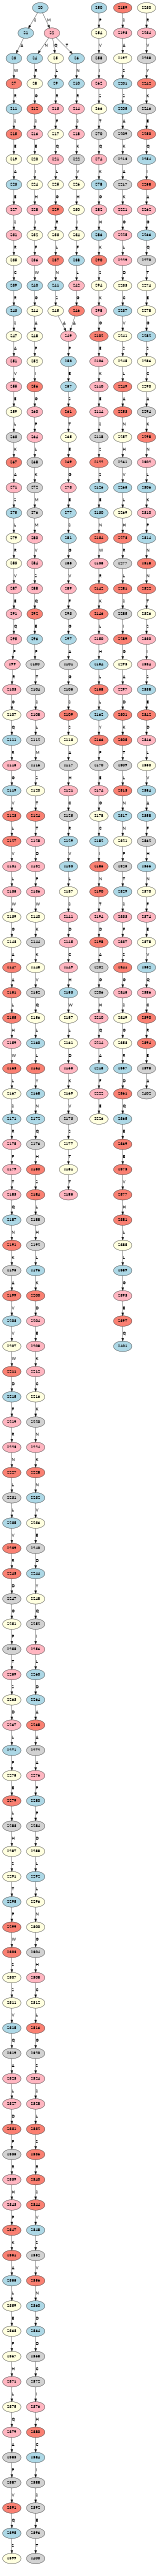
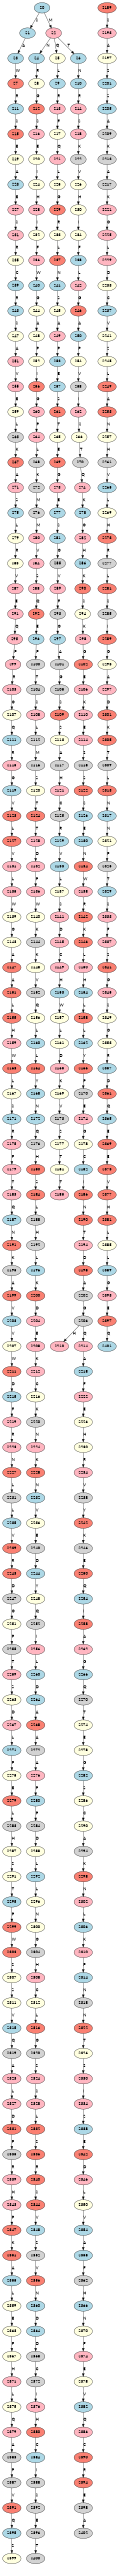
(73, 322) -> (78, 322)
(147, 563) -> (83, 2003)
(99, 1029) -> (83, 1332)
none -> (83, 1433)
